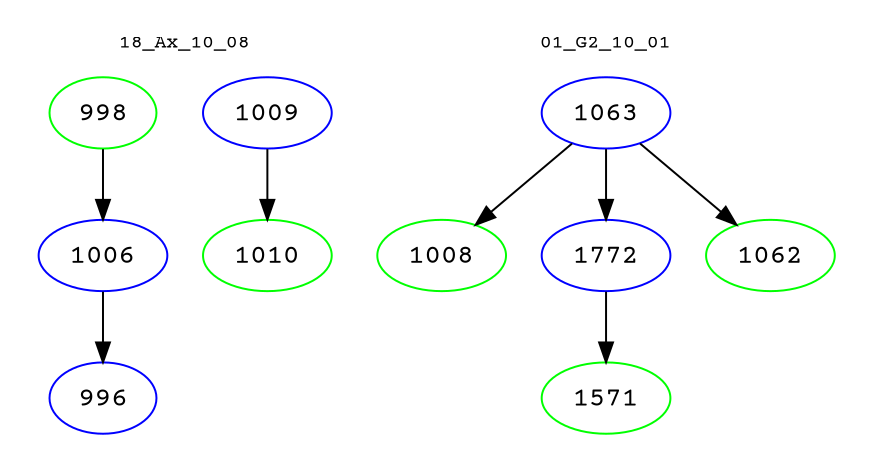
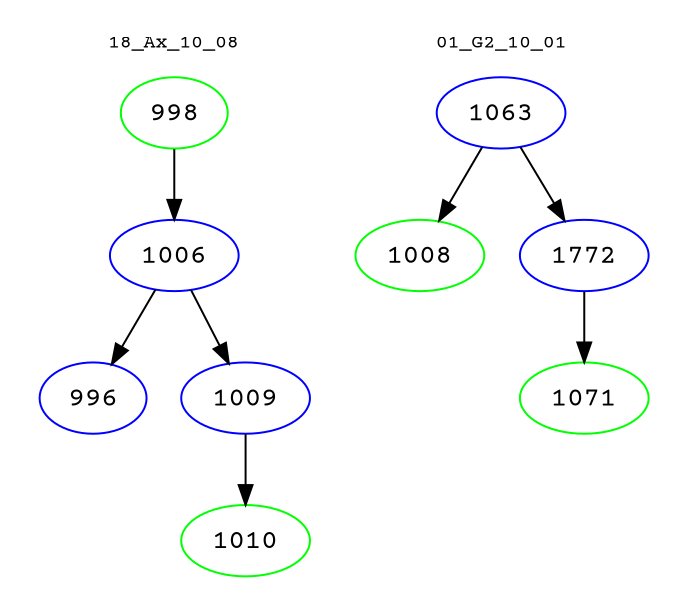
(770, 255) -> none
none -> (205, 318)
(606, 398) -> (584, 398)
